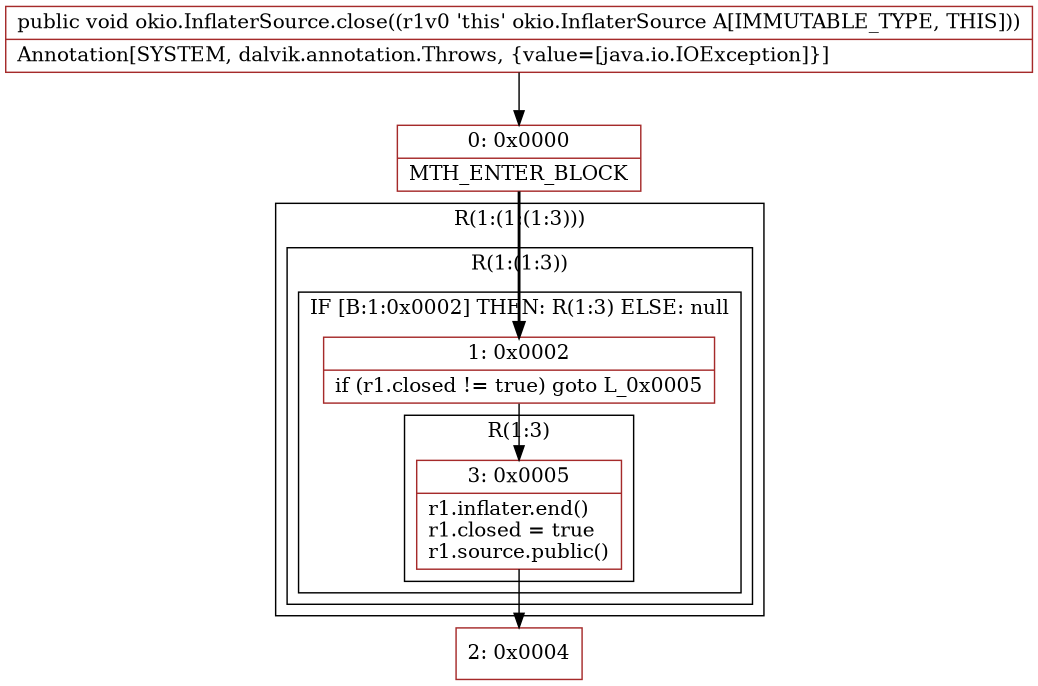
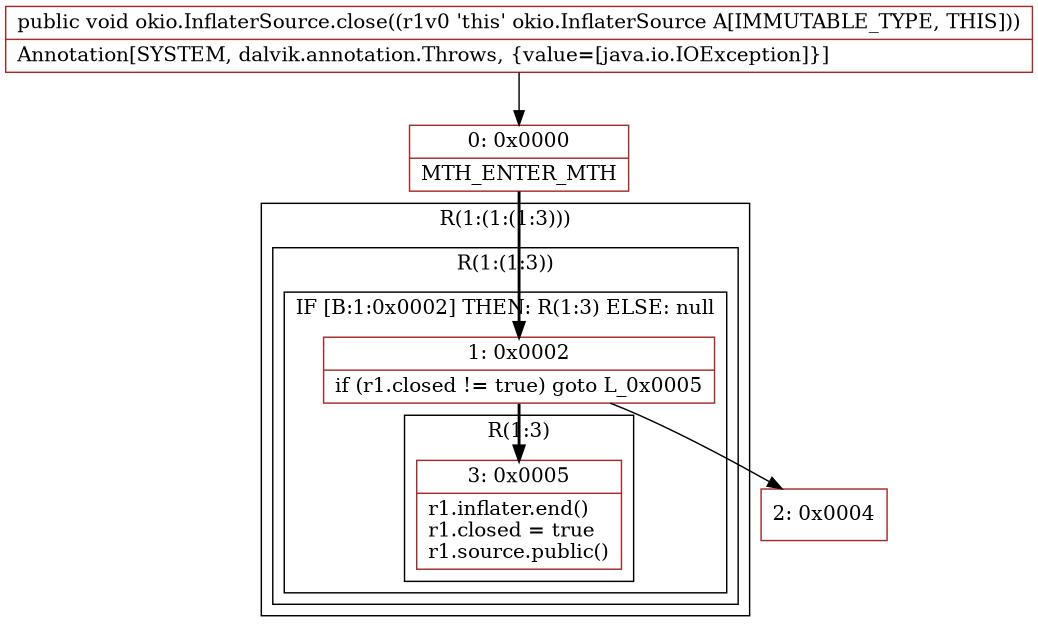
(519, 174) -> (519, 174)
(519, 425) -> (519, 425)
(519, 591) -> (691, 440)
